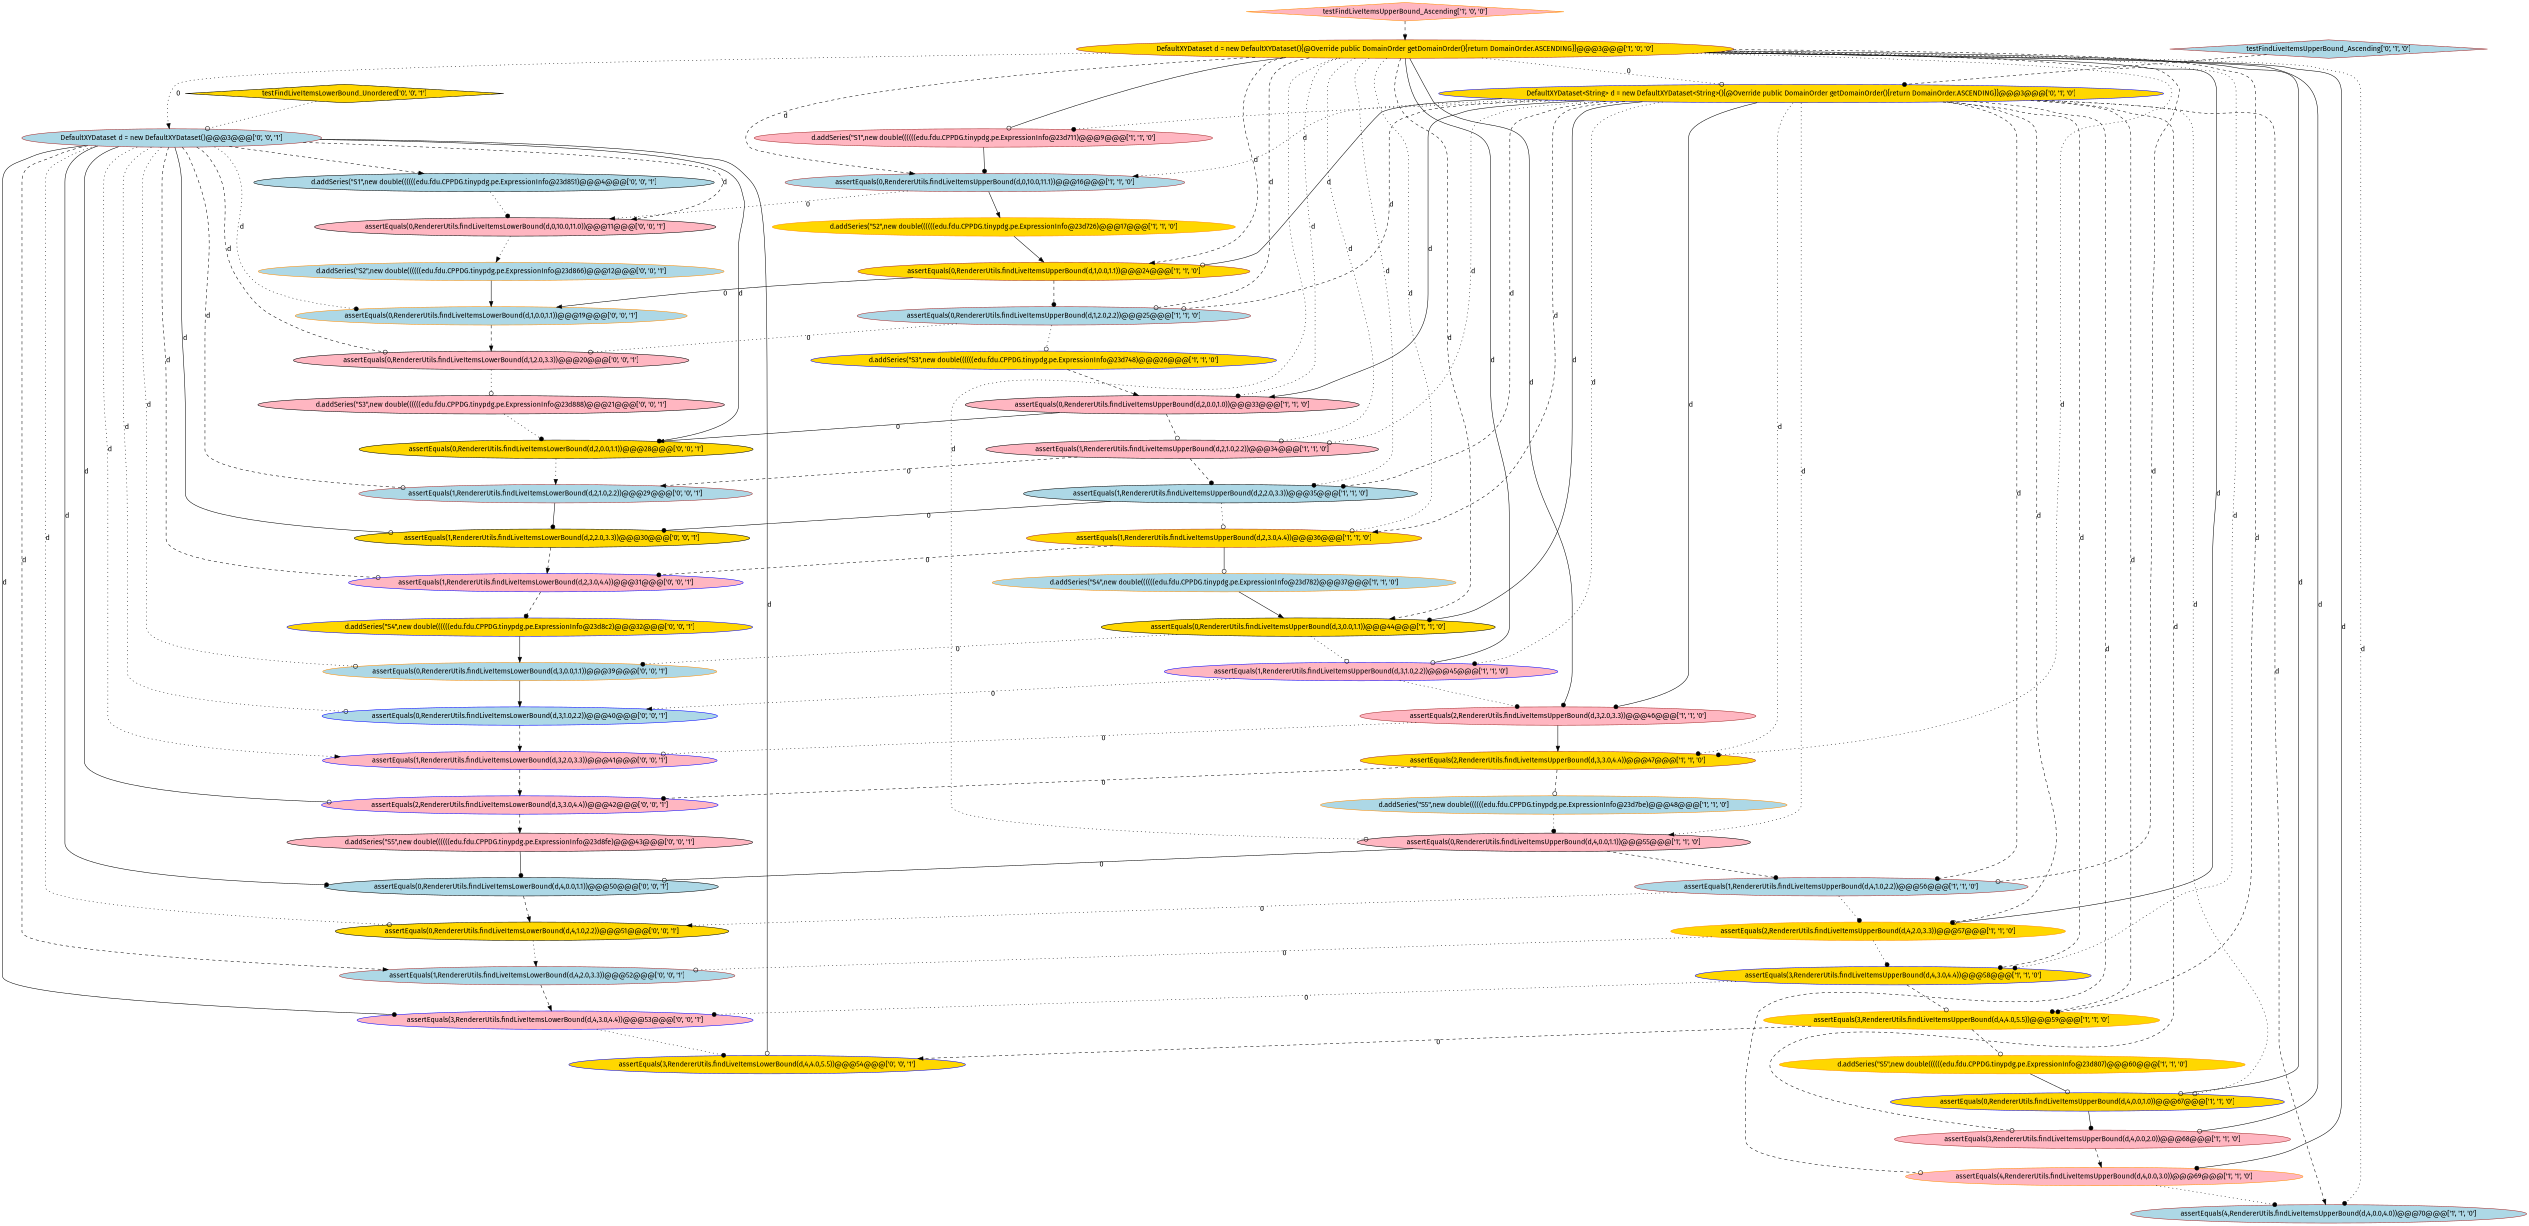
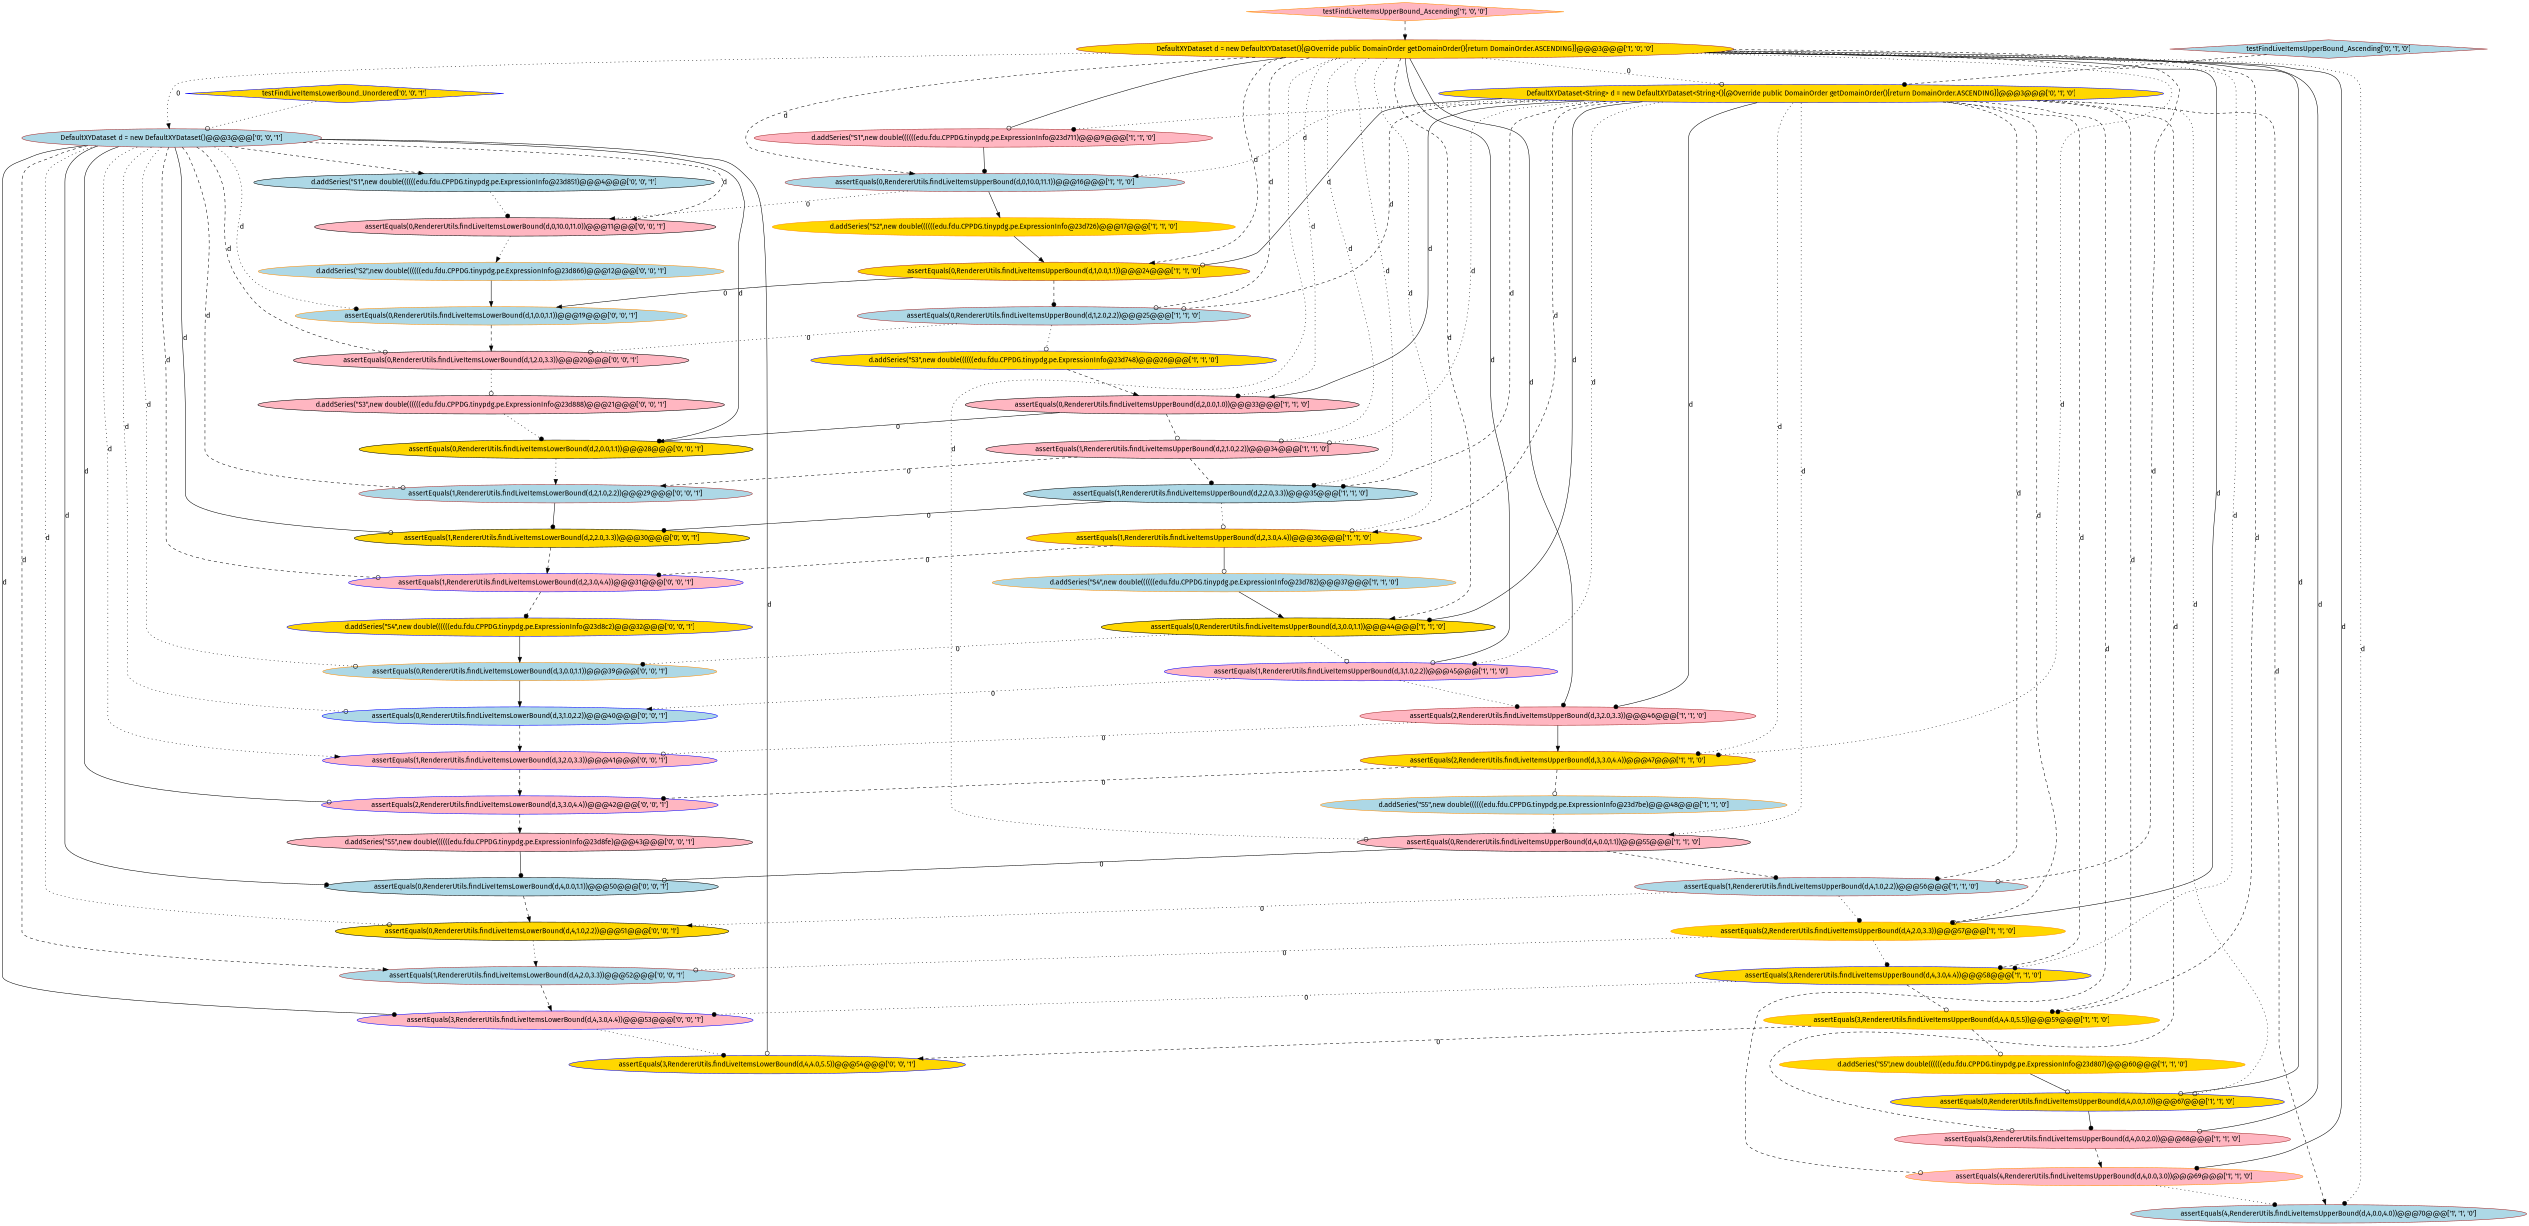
(344, 94) -> (344, 94)
